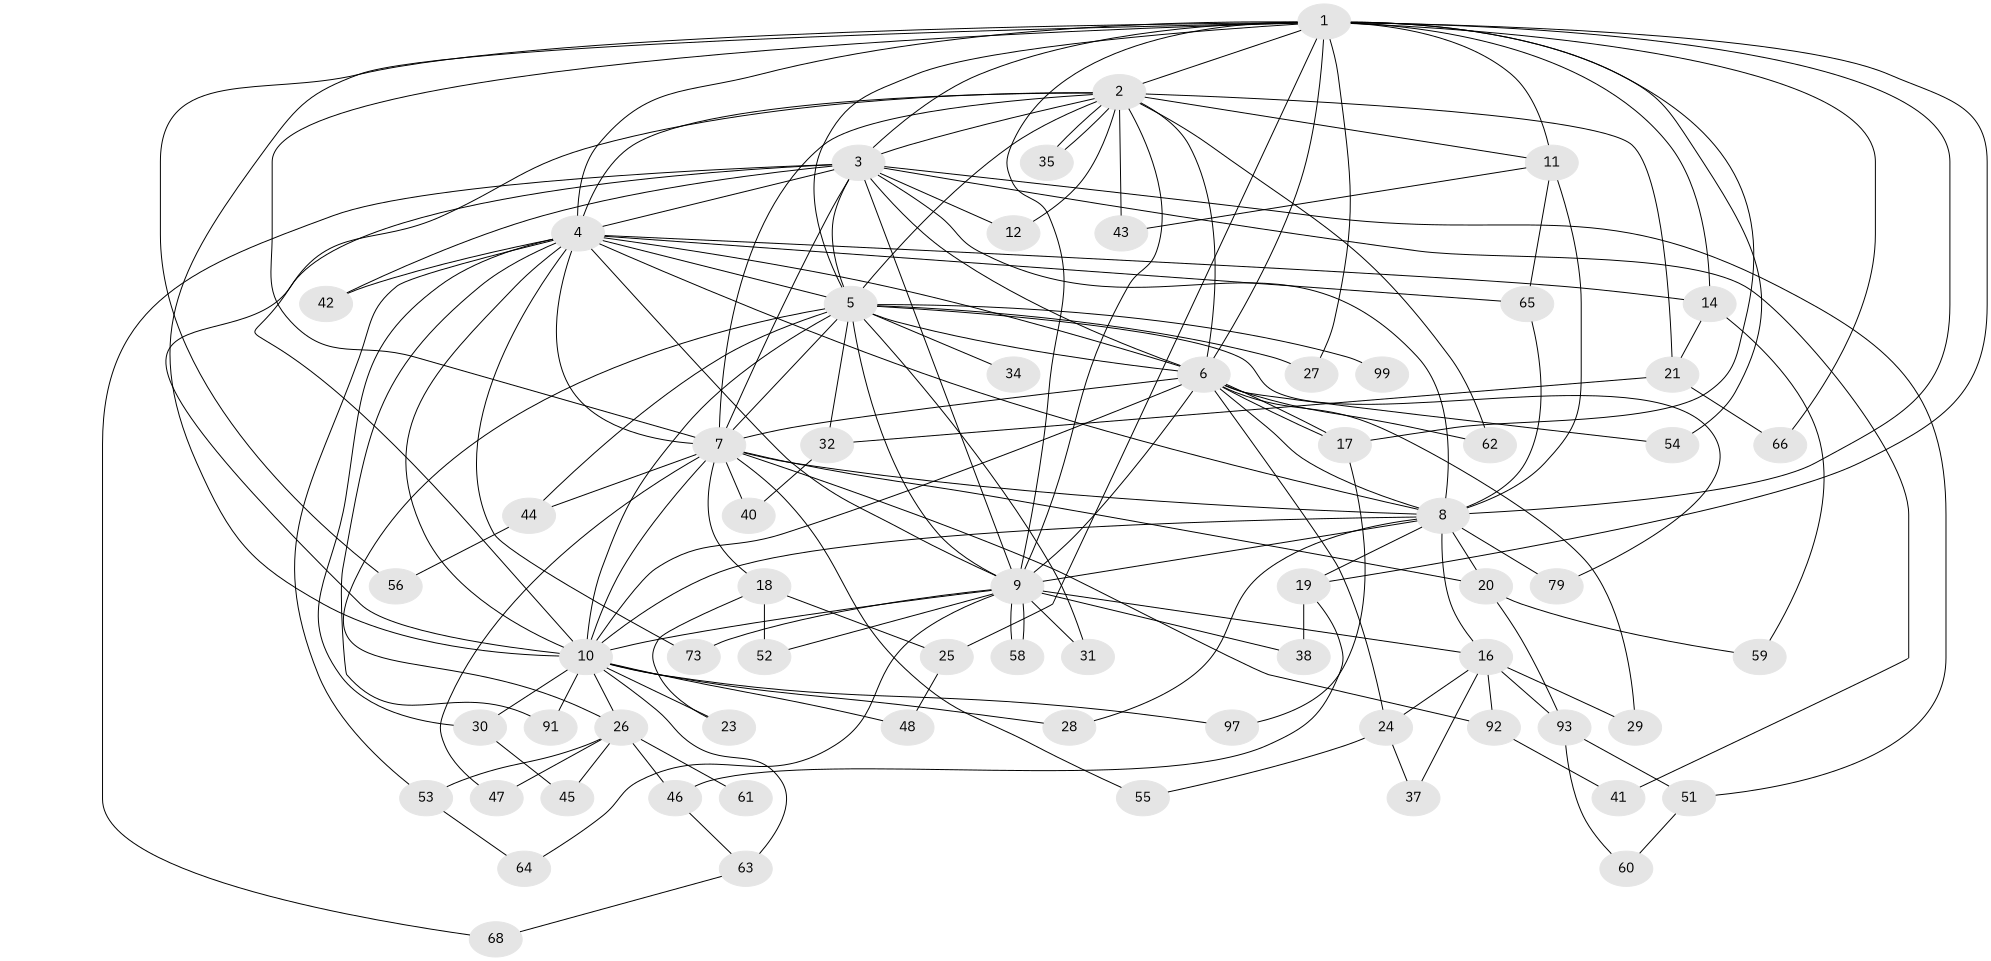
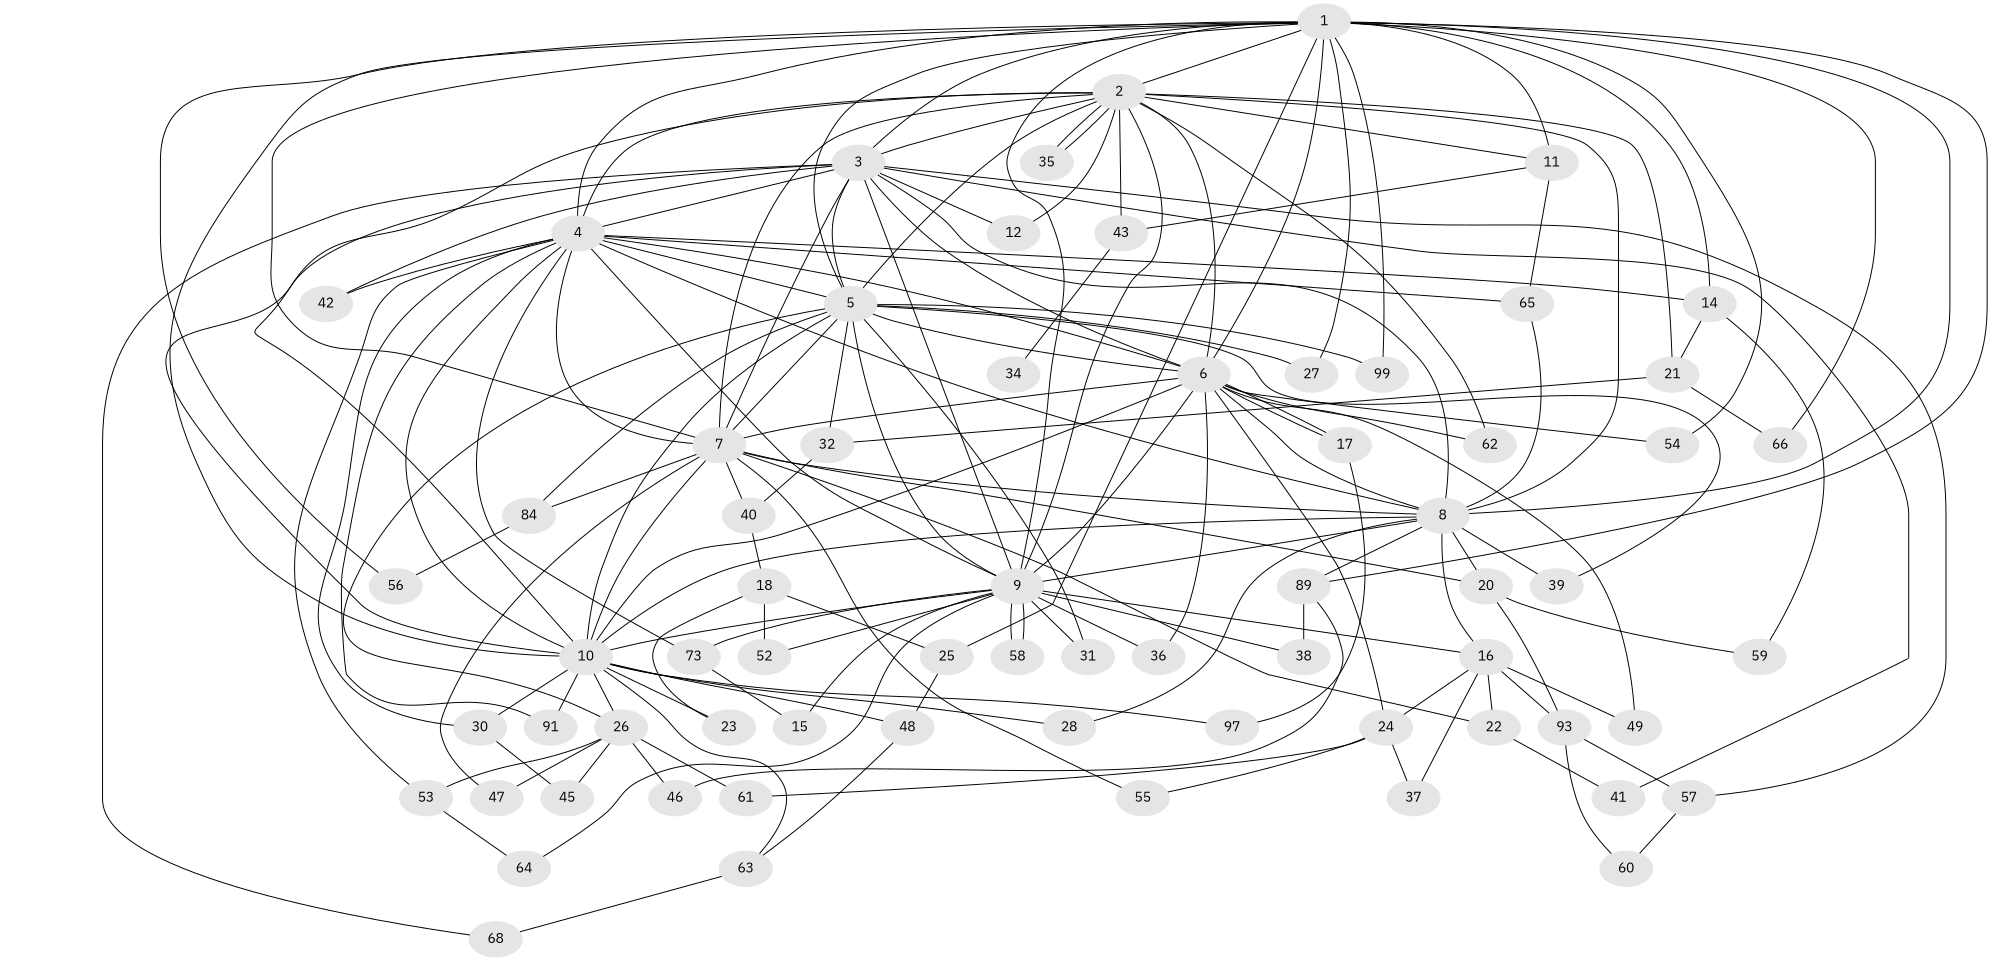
(1750, 219) -> (1379, 202)
(932, 339) -> (1070, 301)
(1581, 371) -> (1592, 150)
(529, 516) -> (529, 516)
(710, 524) -> (757, 551)
(1304, 586) -> (1304, 586)
(1557, 586) -> (1557, 586)
none -> (1159, 657)
none -> (800, 728)
(1494, 728) -> (1494, 728)
(1635, 728) -> (1635, 728)
none -> (1070, 778)
(1689, 798) -> (1689, 798)
(710, 833) -> (830, 801)
